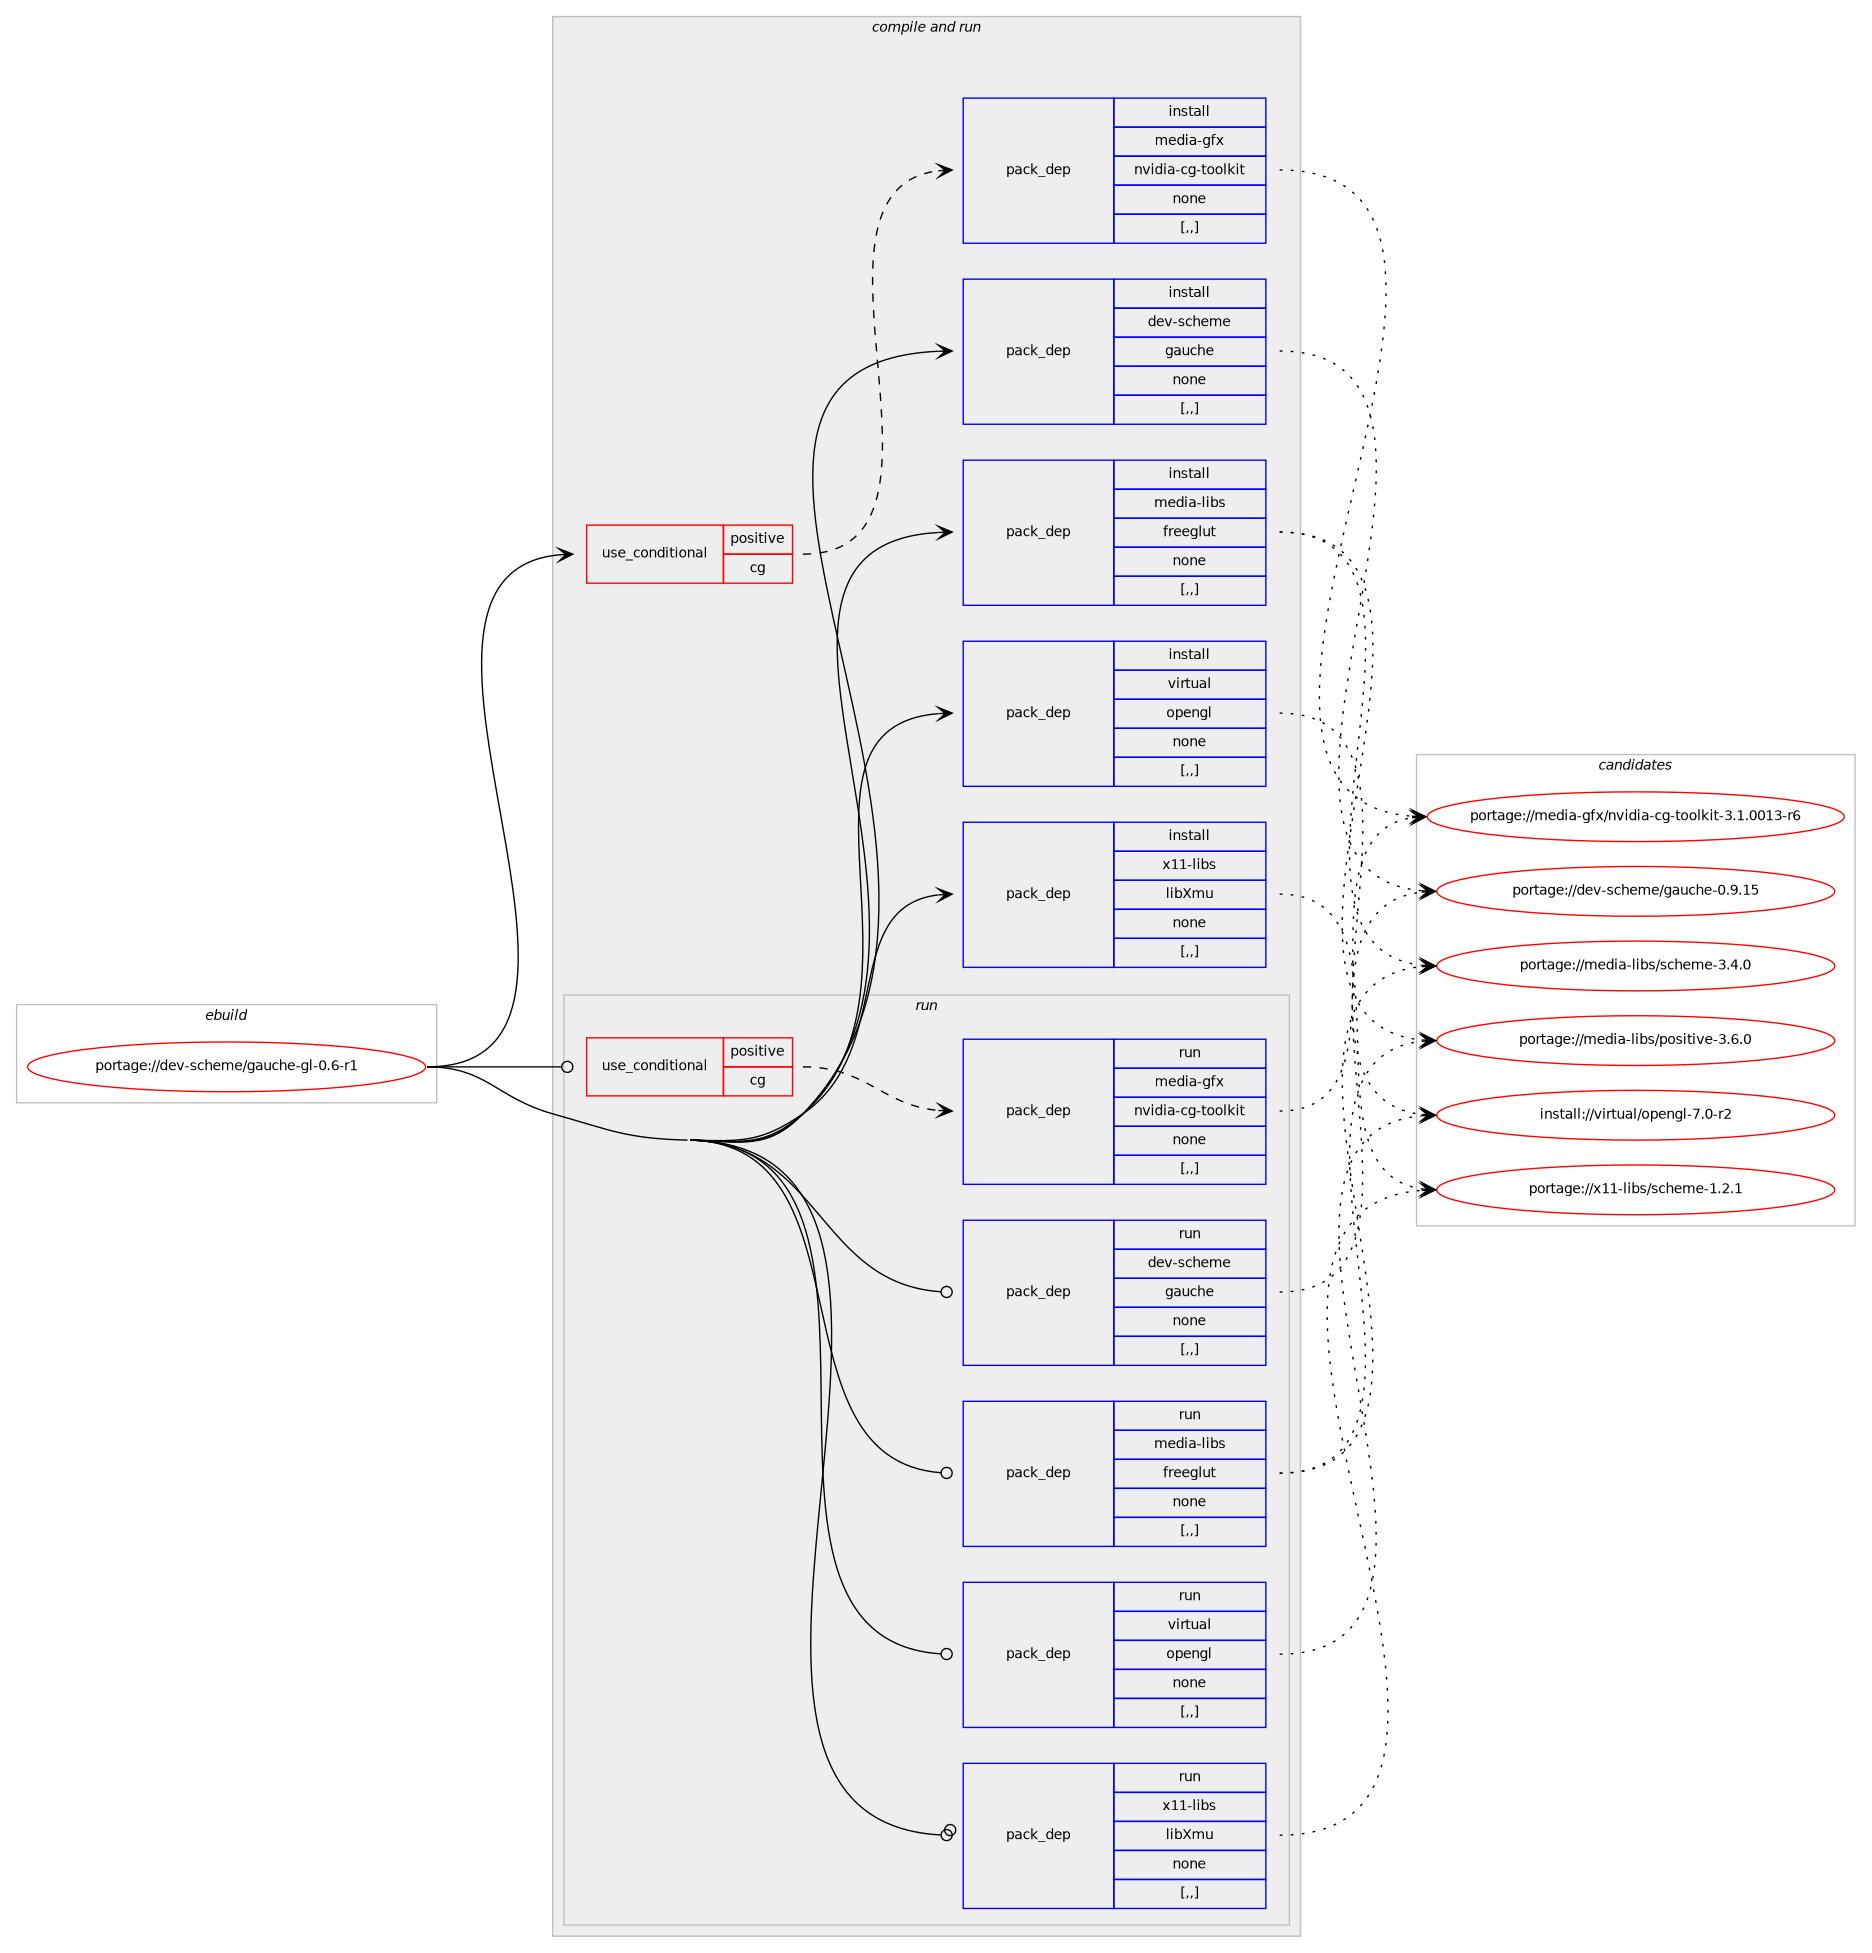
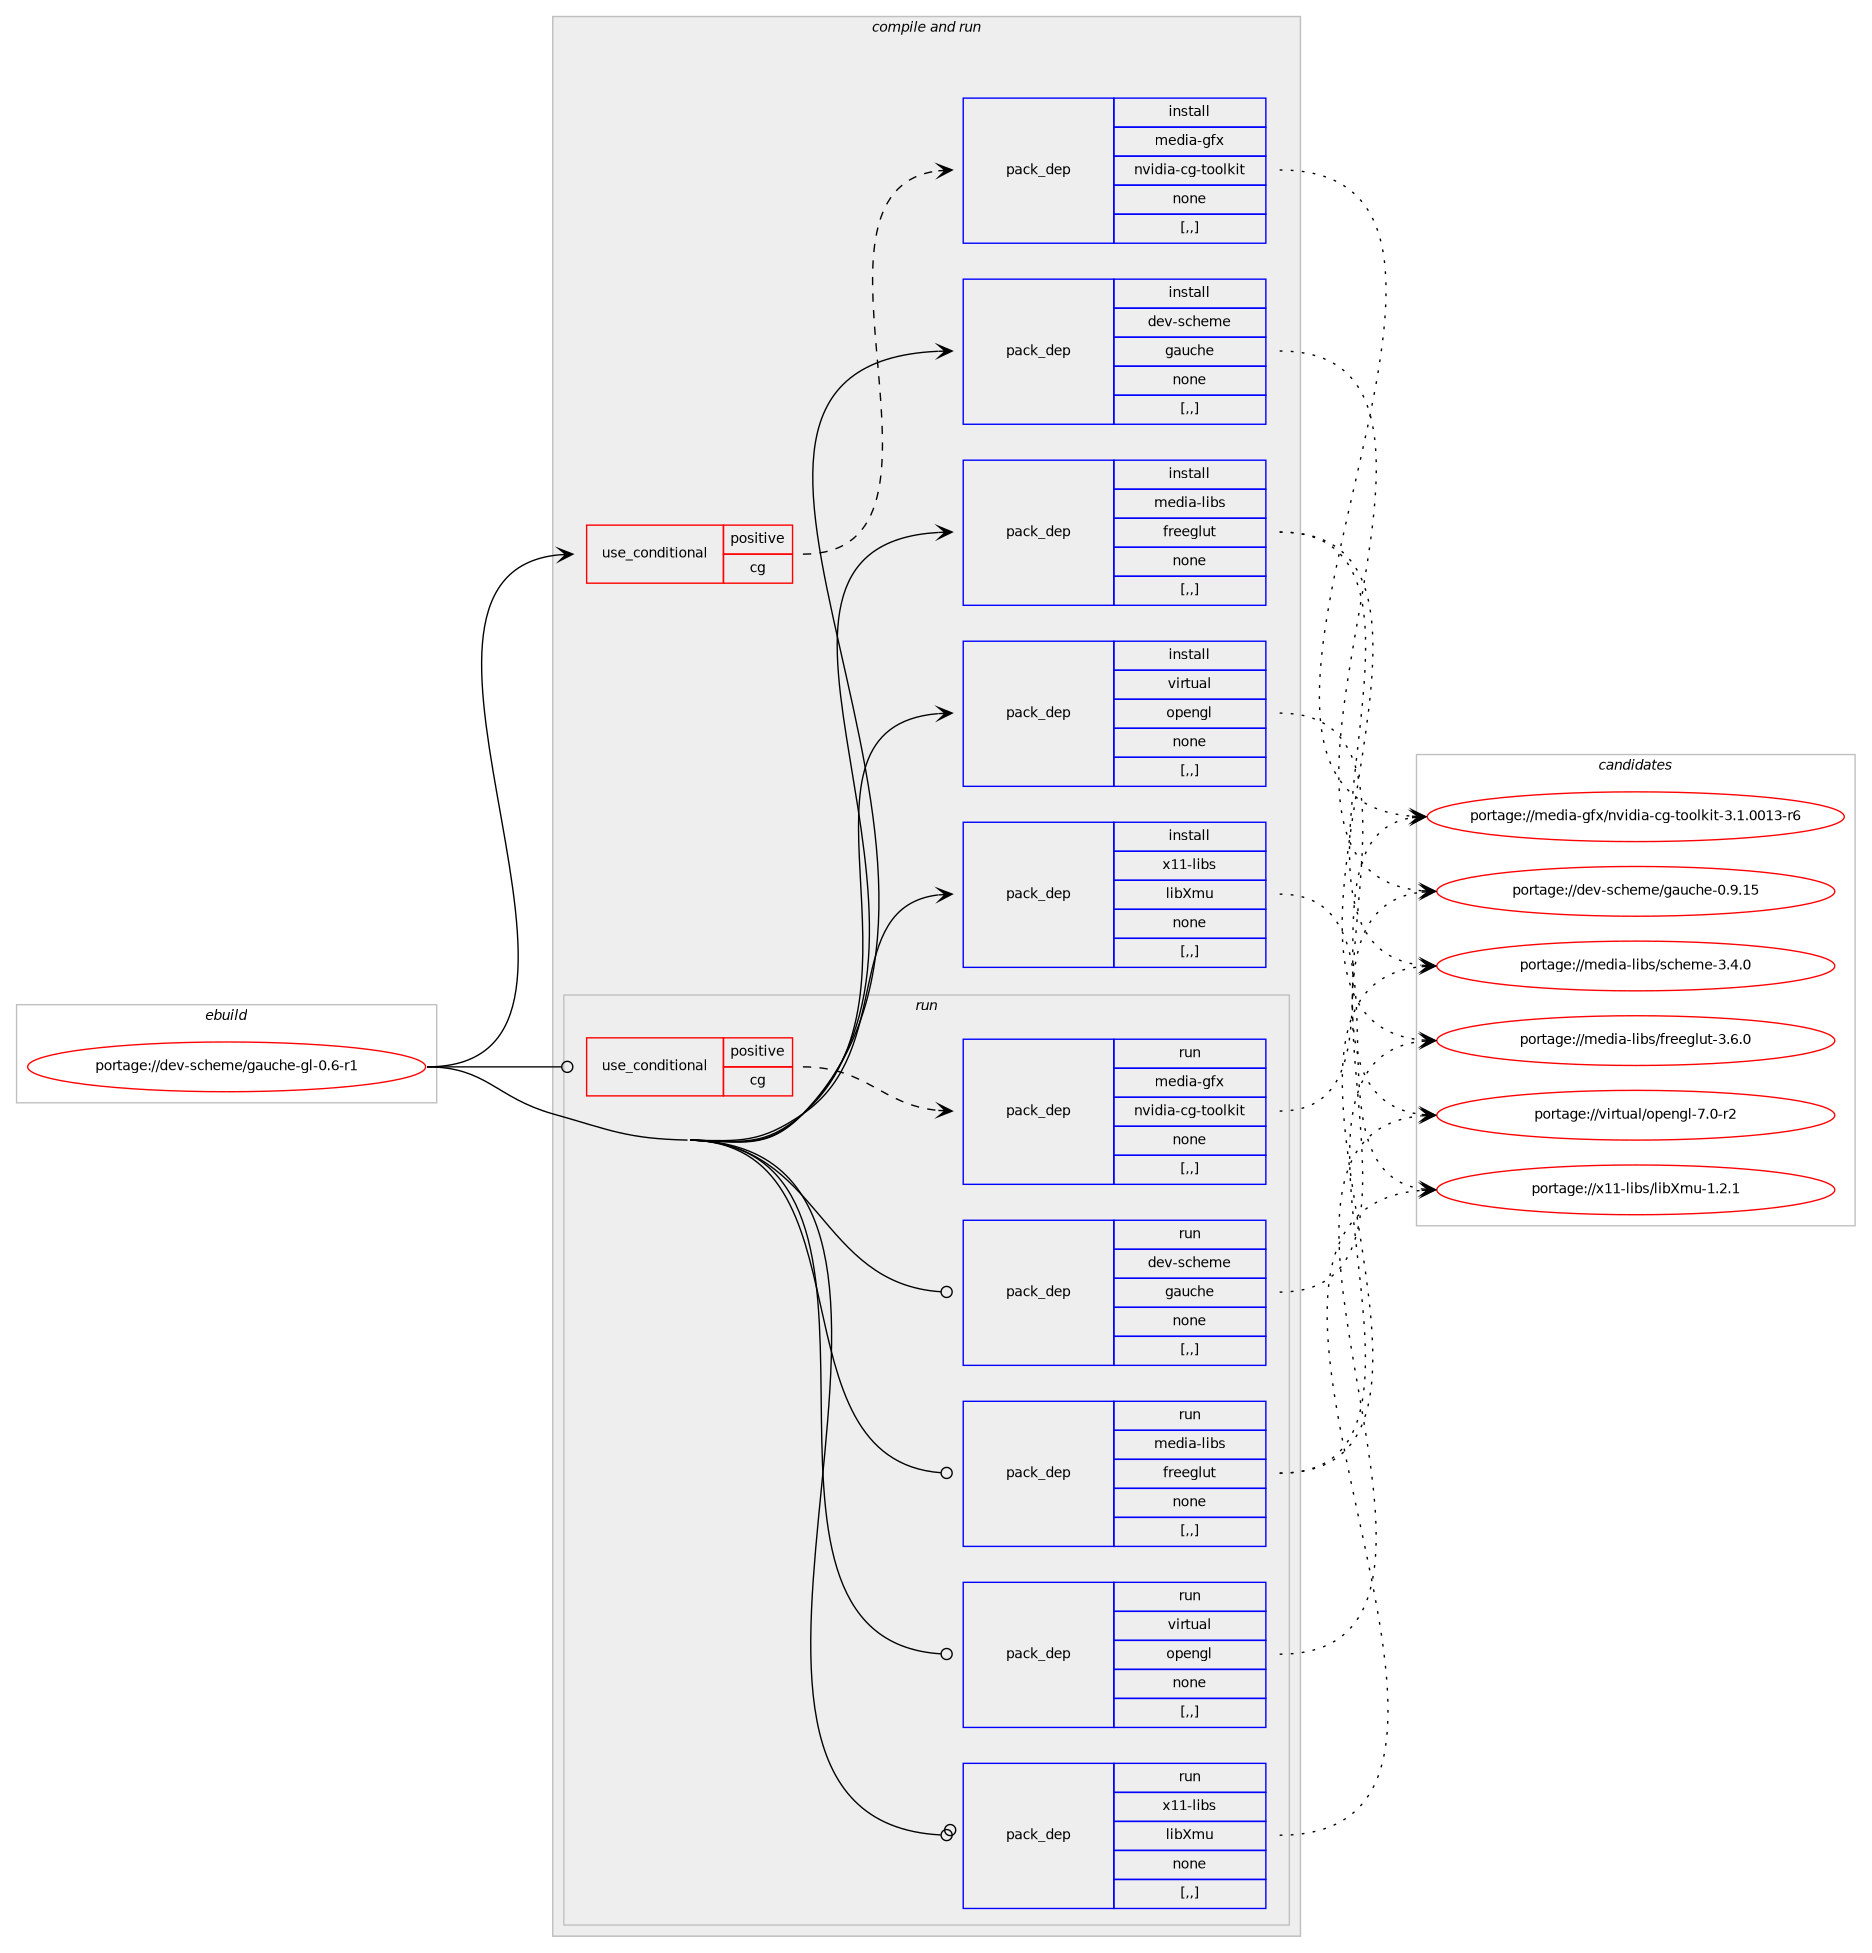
(1636, 1041) -> (1636, 1041)
(1636, 1115) -> (1636, 1115)
(1636, 1190) -> (1636, 1190)
